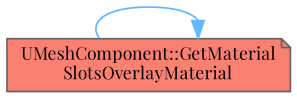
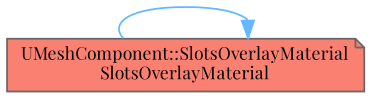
(149, 65) -> (186, 65)
